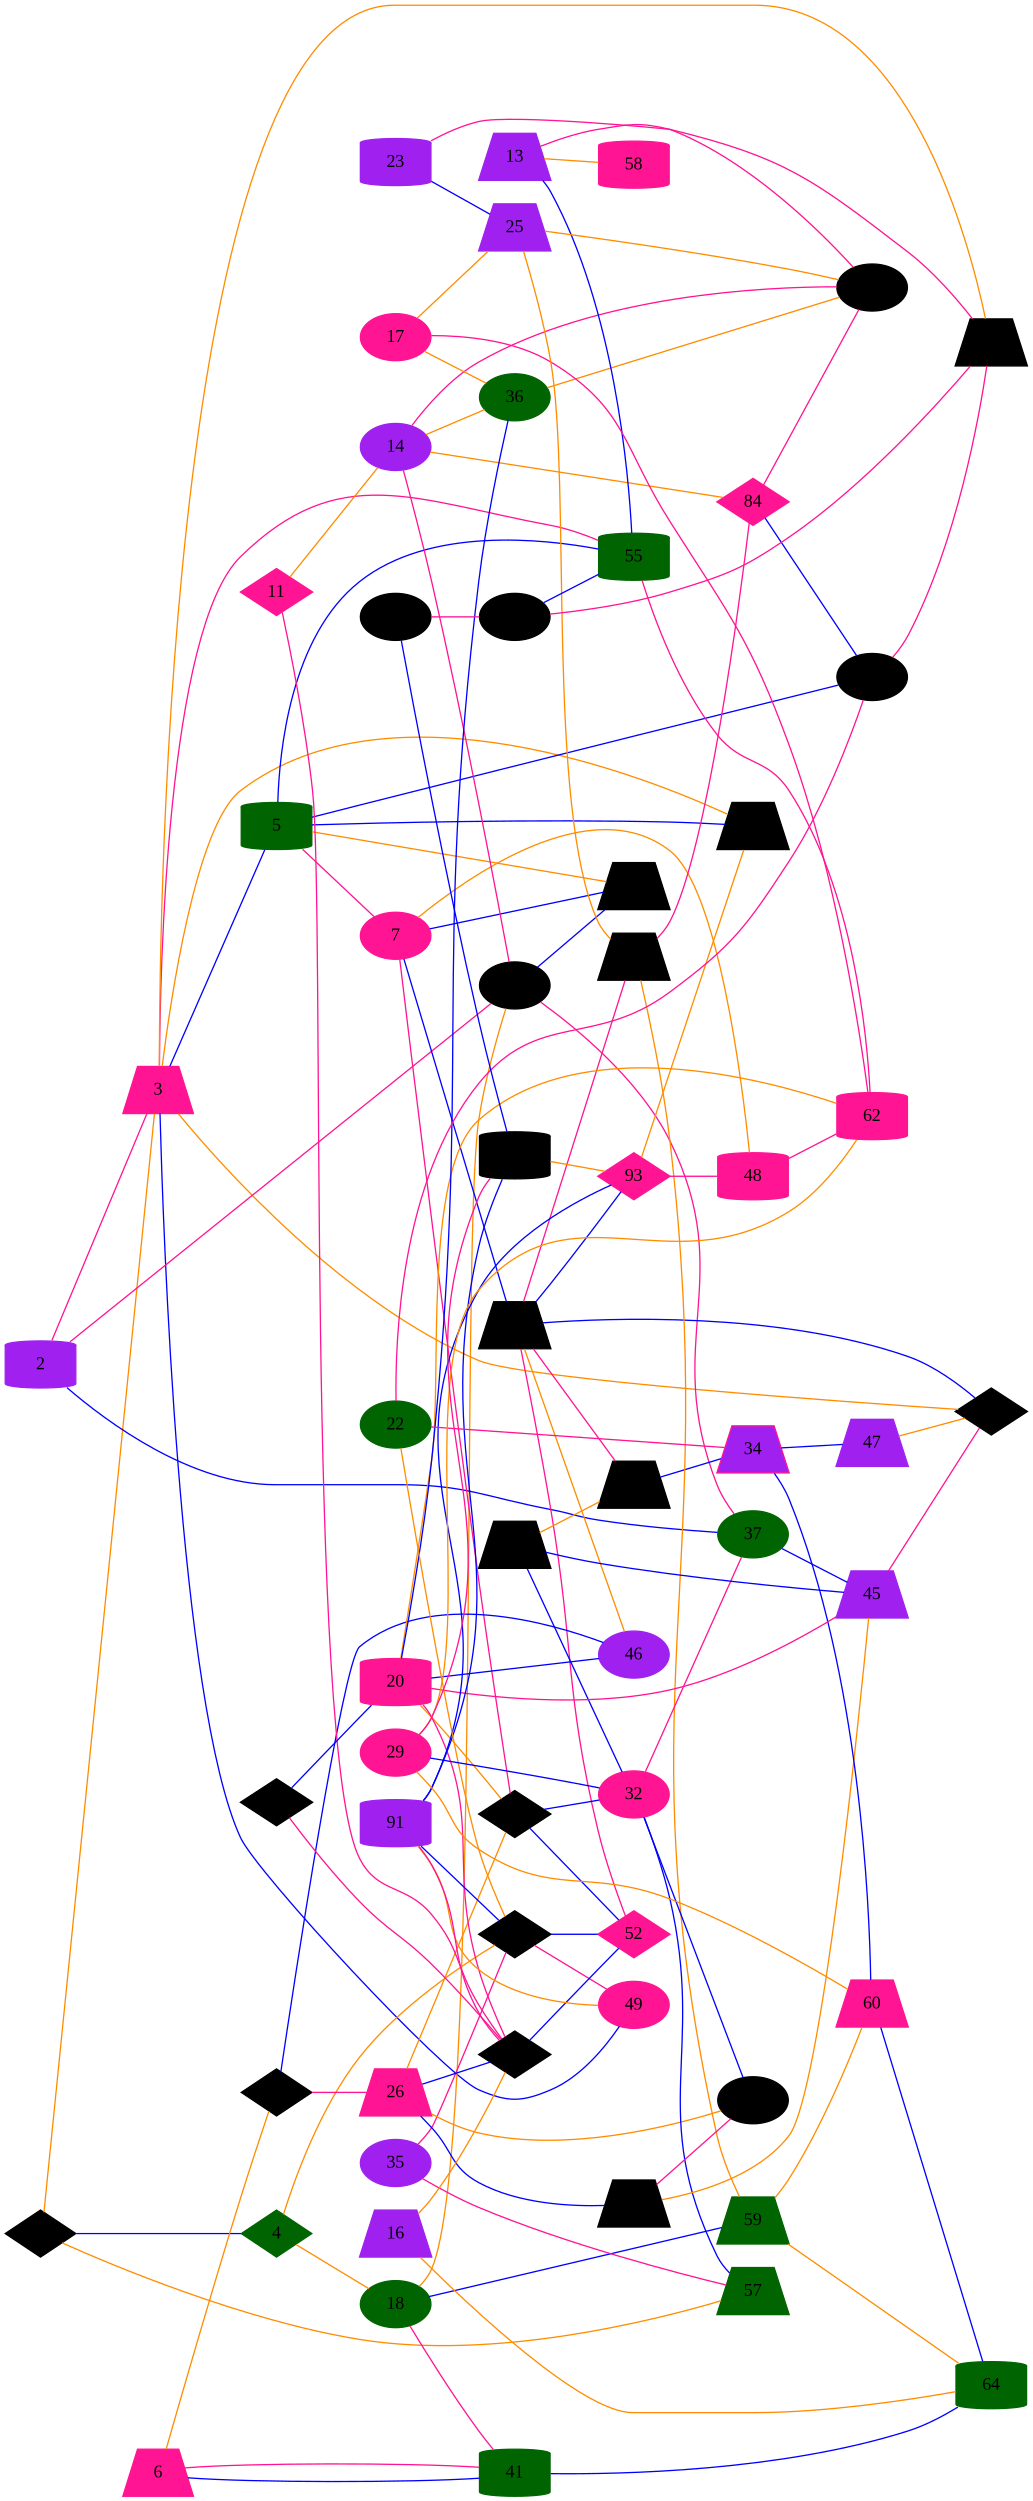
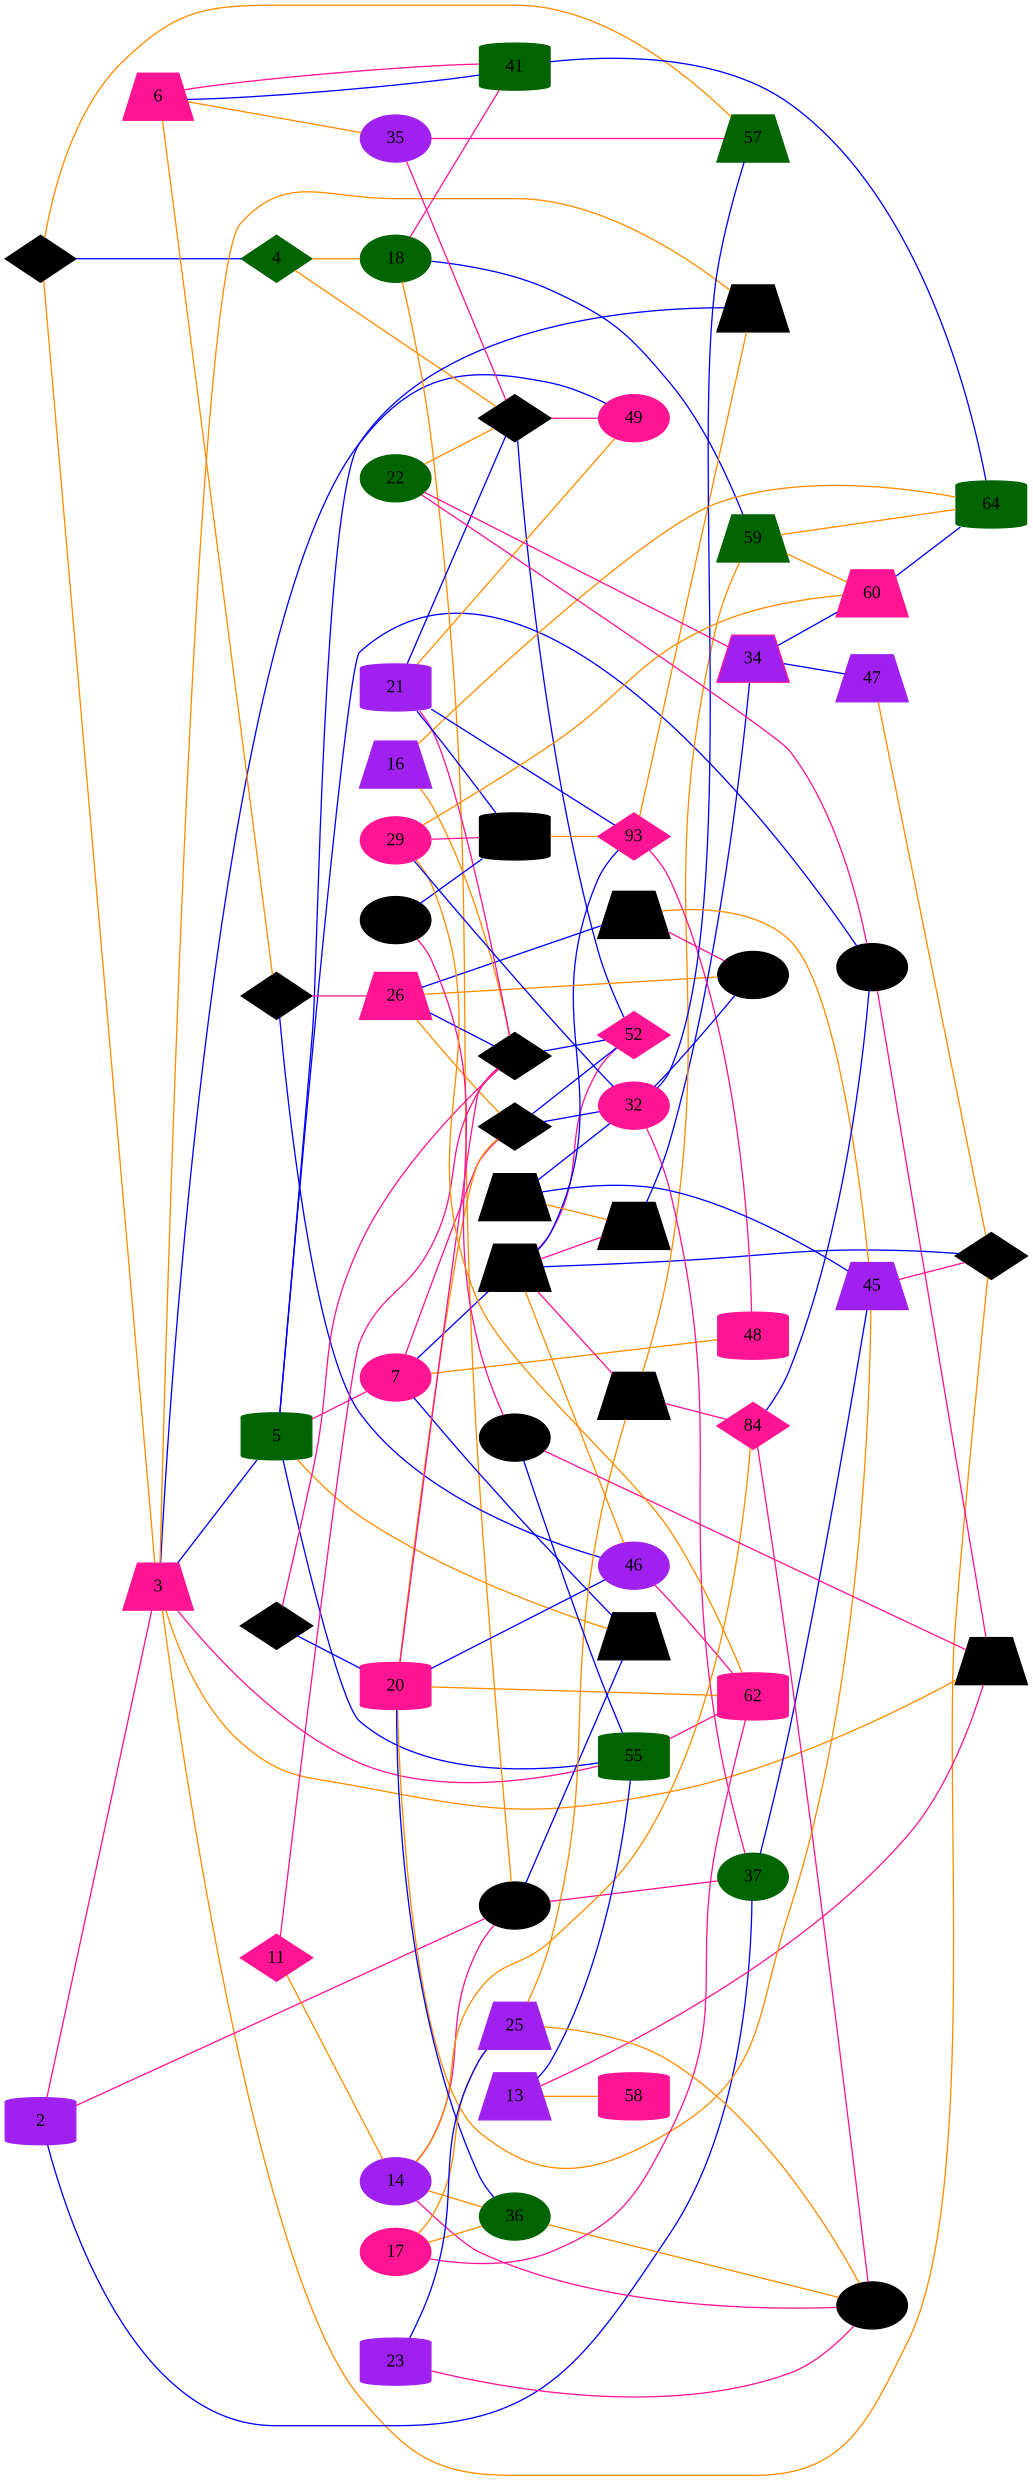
none -> (275, 117)
(813, 1146) -> (694, 1628)
(642, 1695) -> (747, 2052)
(396, 1823) -> (396, 687)
